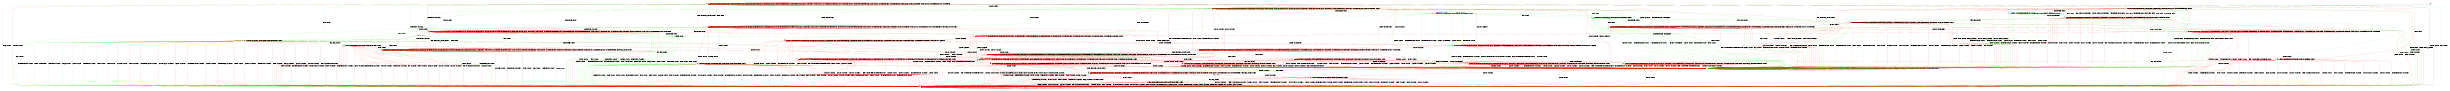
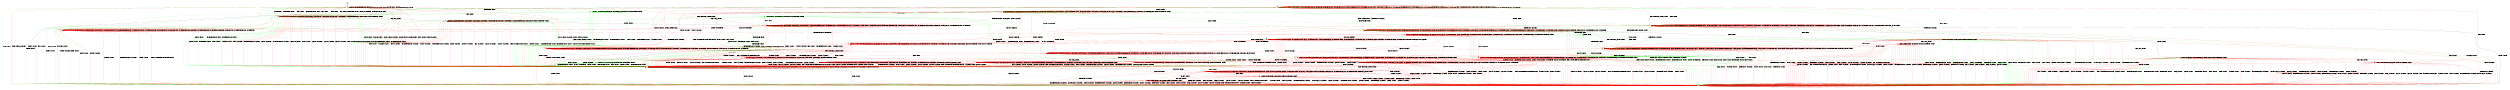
(1512, 16) -> none
(2053, 16) -> (470, 14)
(1448, 62) -> (2315, 59)
